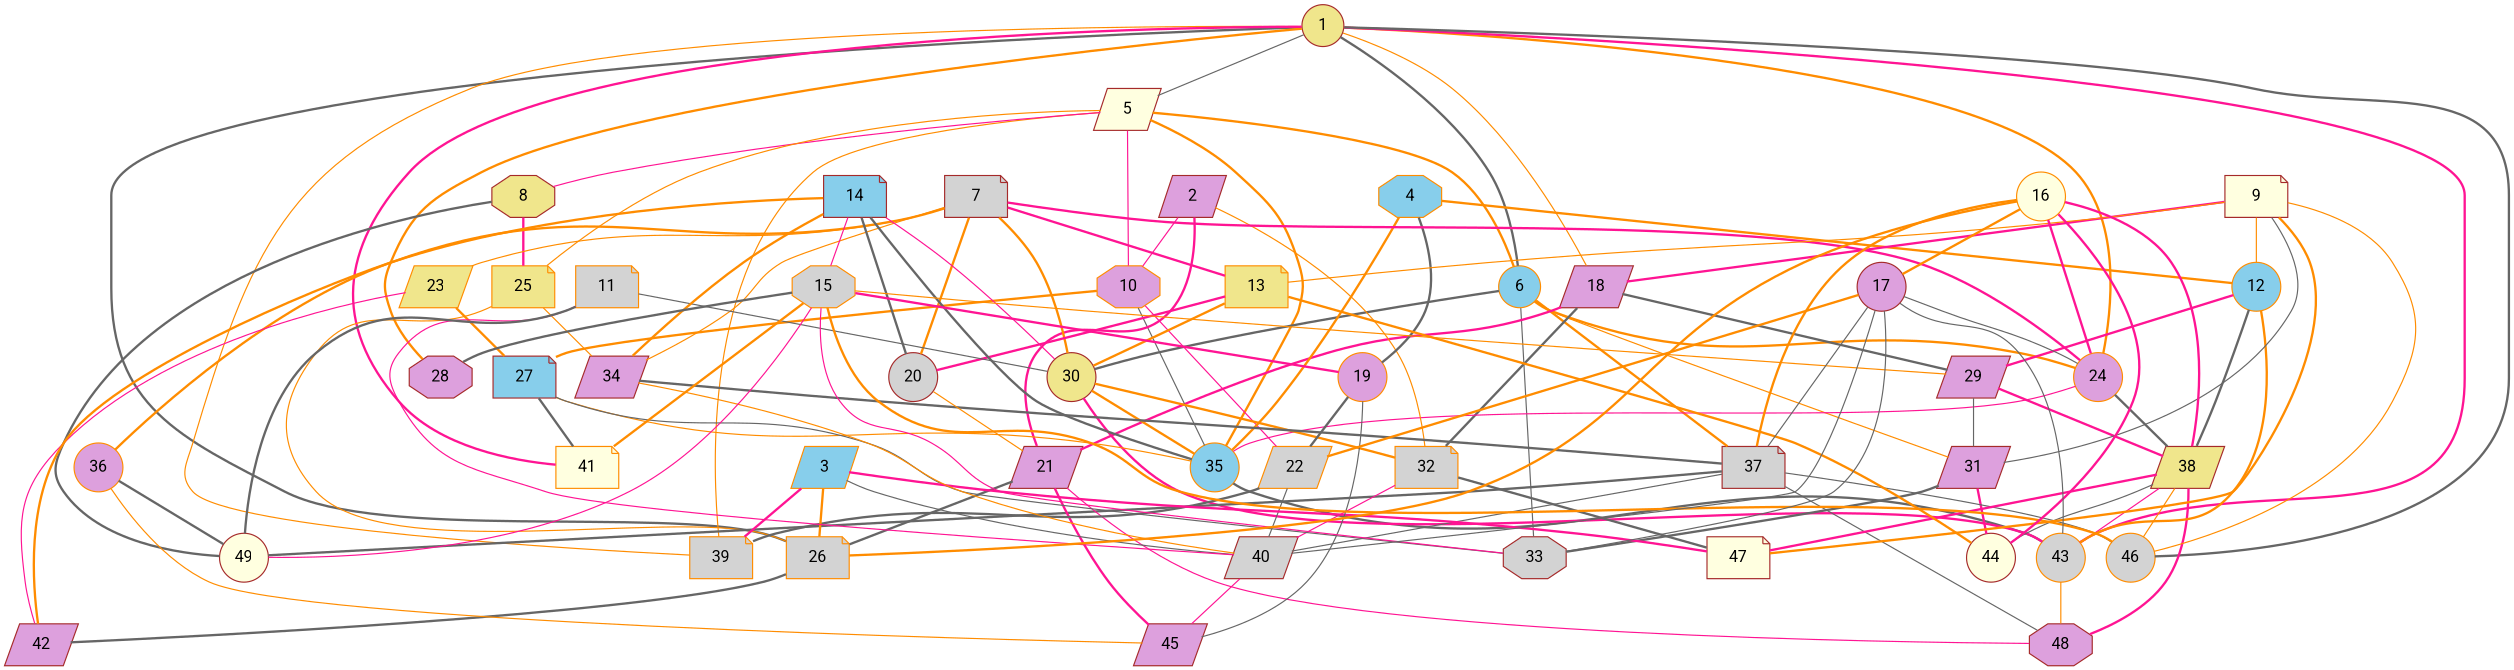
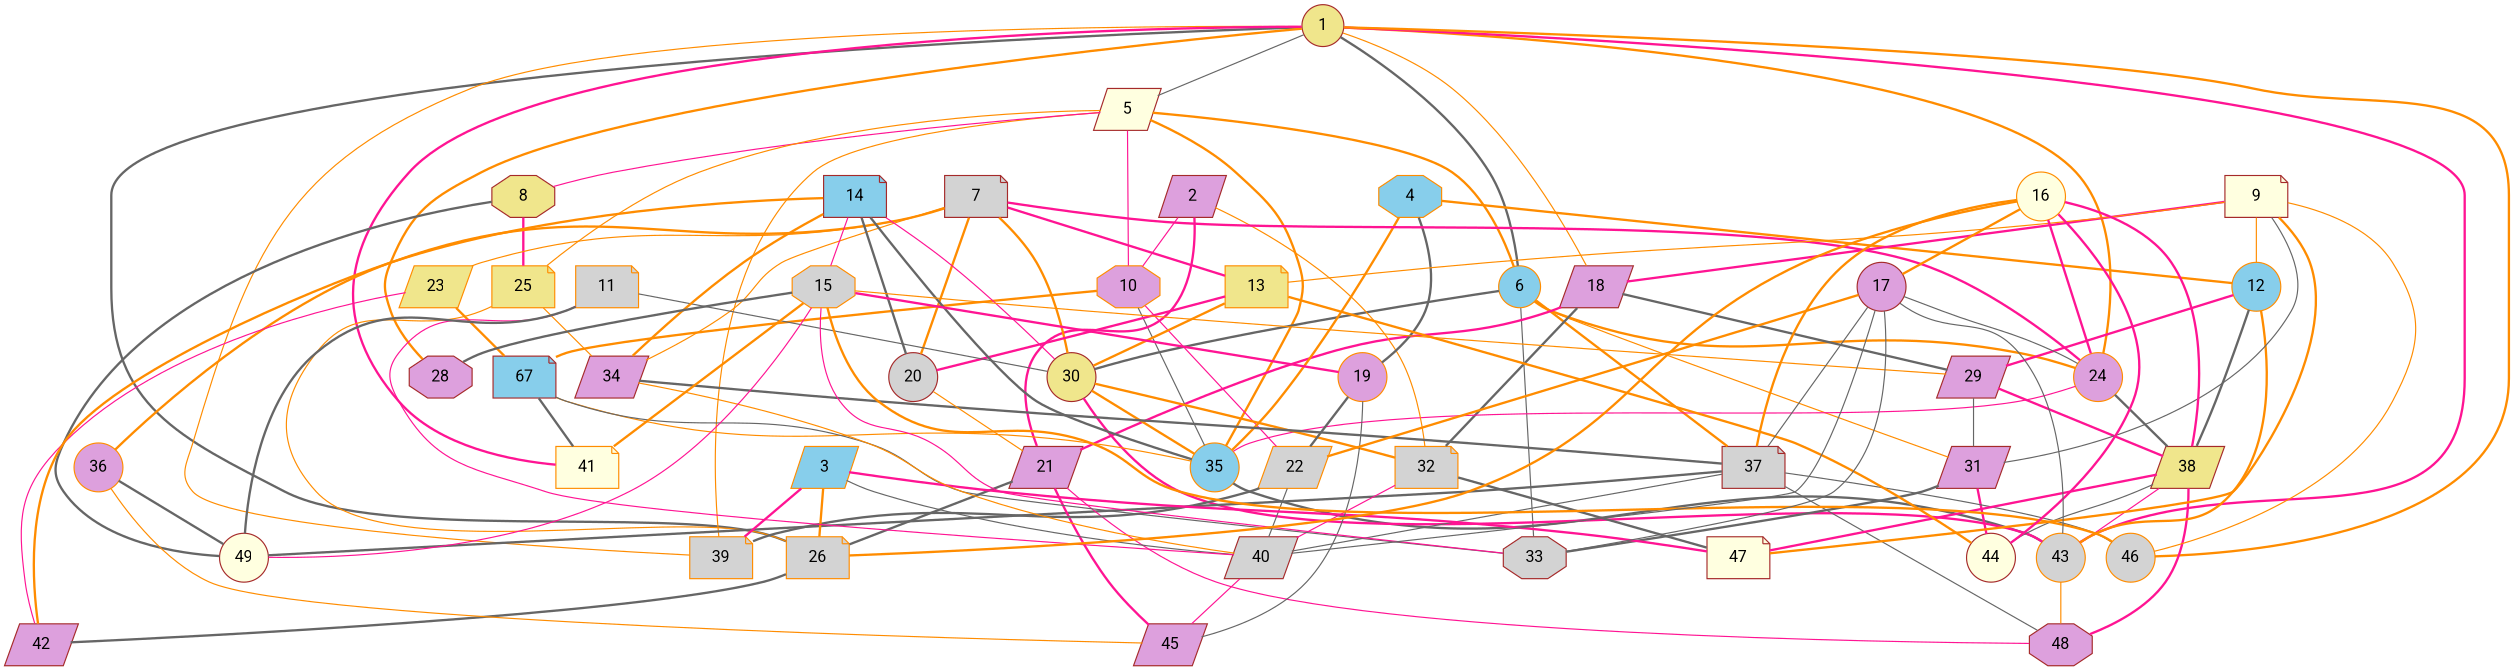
(2260, 90) -> (2260, 90)
(524, 377) -> (524, 377)
(2159, 513) -> none
